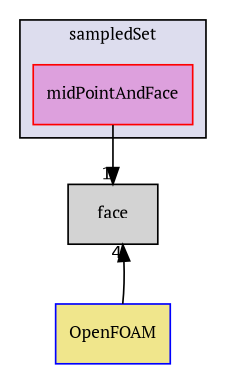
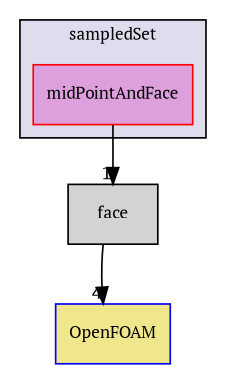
(124, 283) -> (102, 266)
